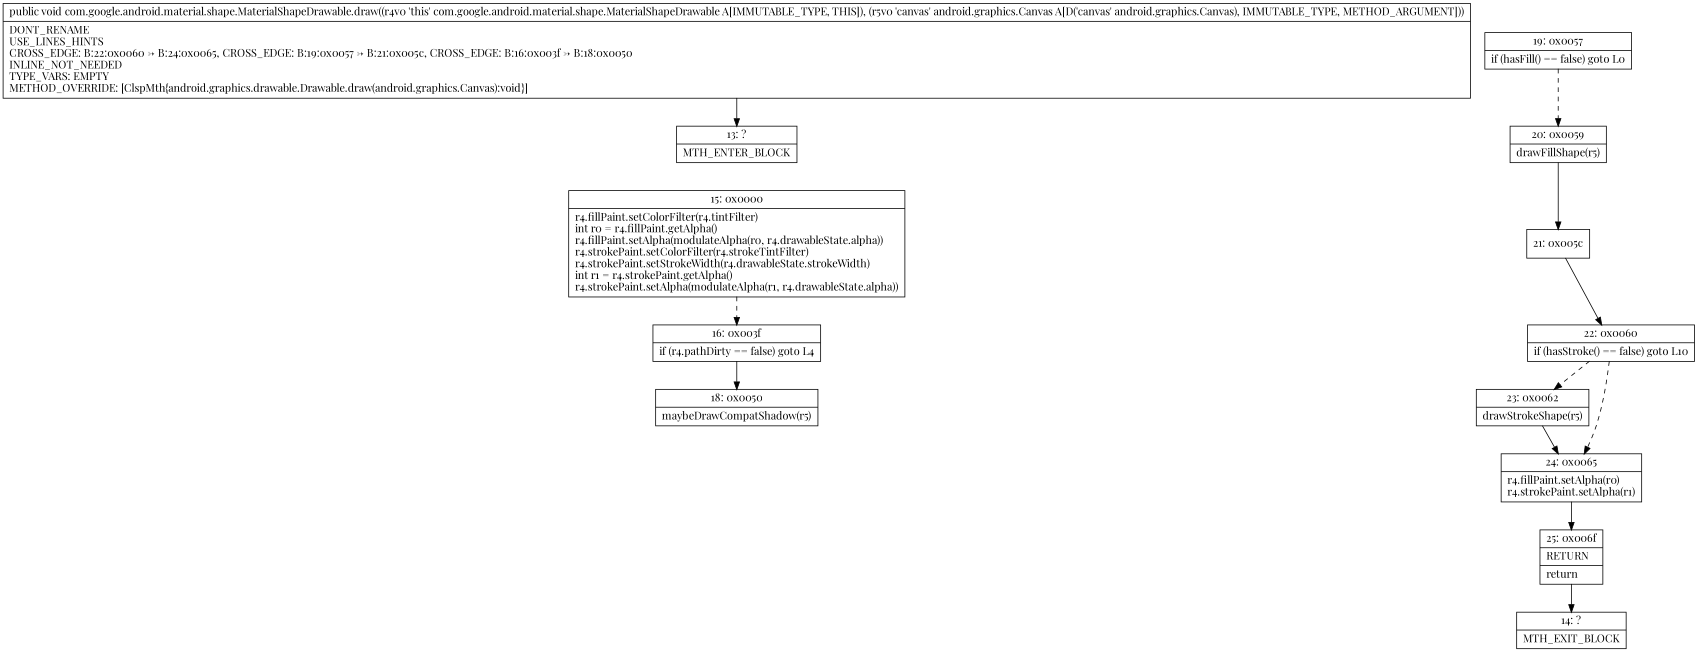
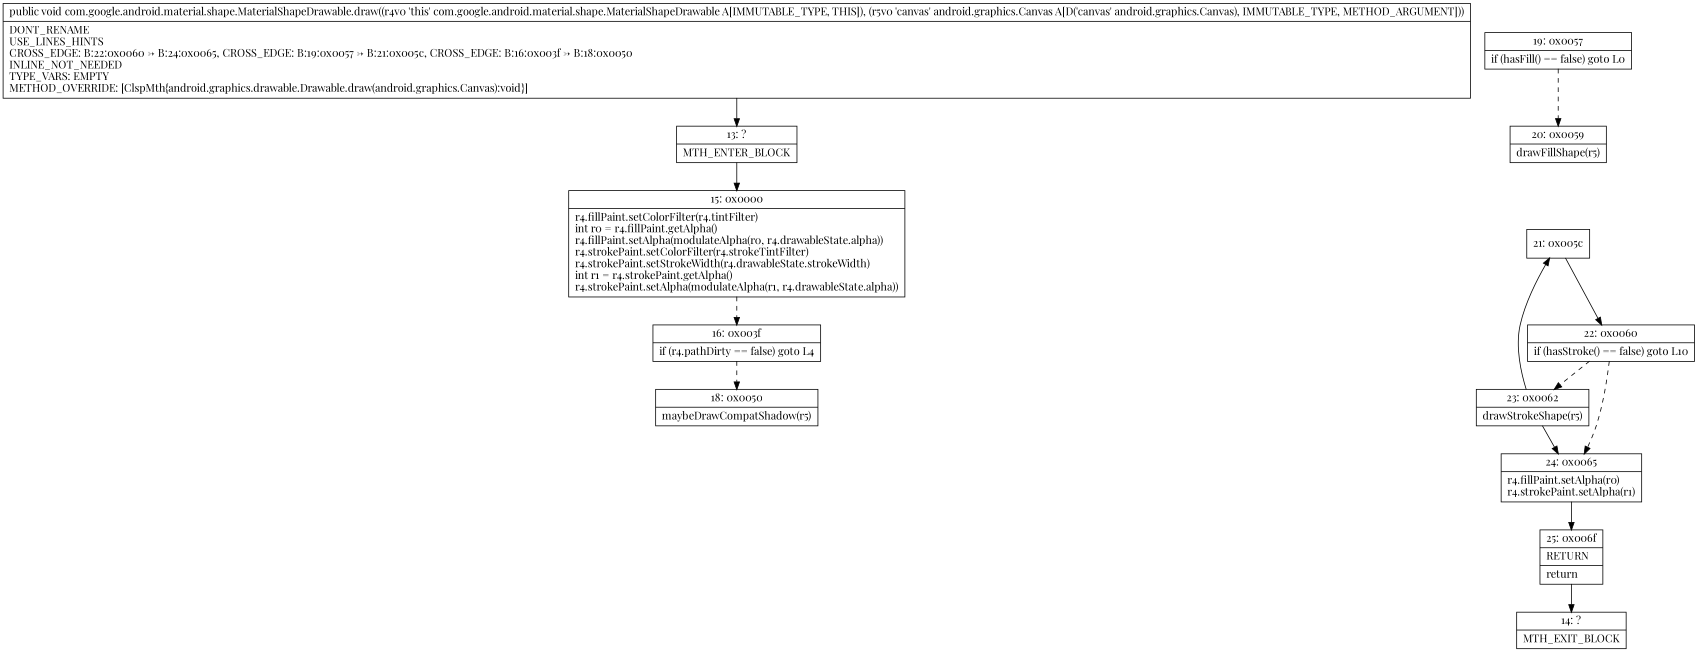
none -> (737, 173)
(1558, 192) -> (1520, 325)
(737, 371) -> (737, 371)
